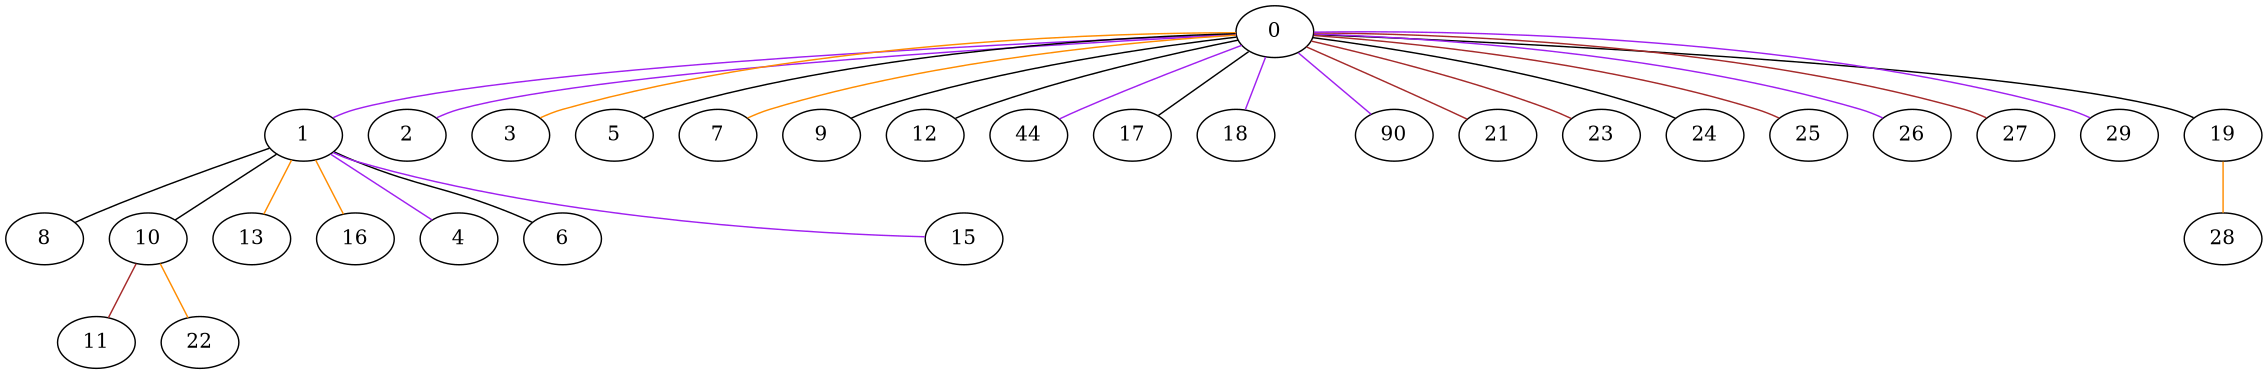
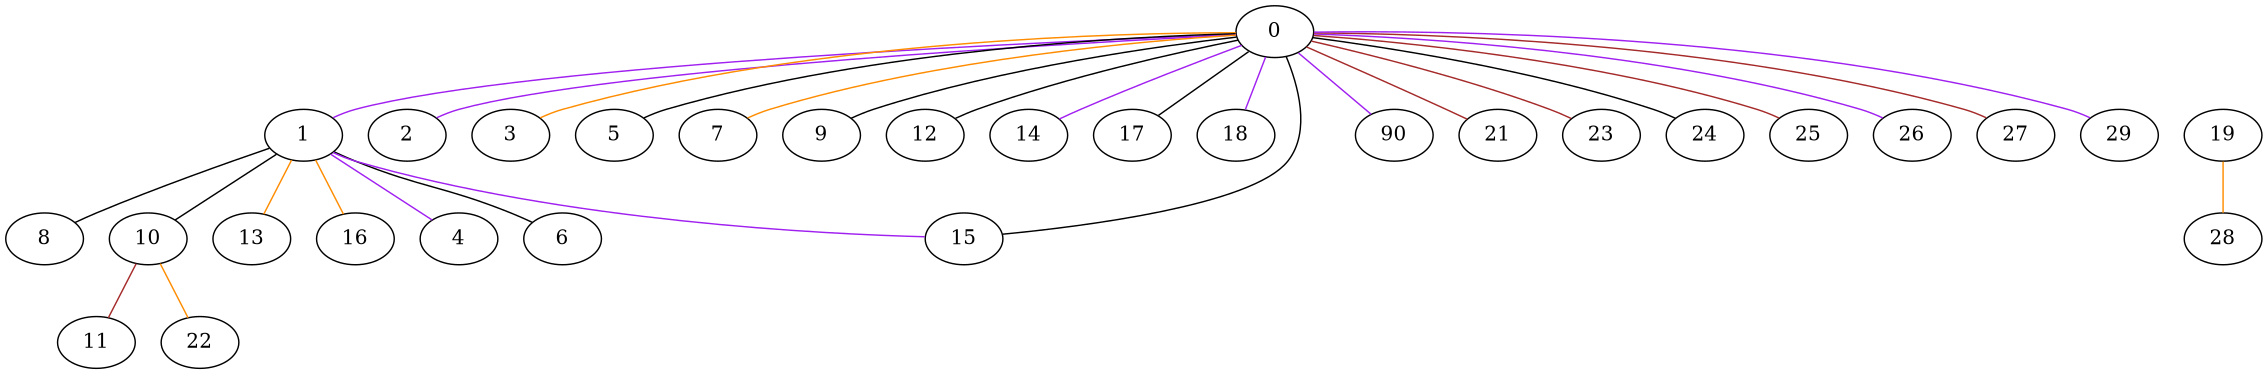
(1976, 78) -> (1204, 202)
(1029, 135) -> (1029, 135)
